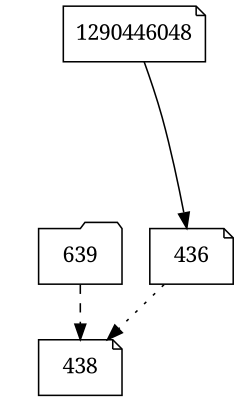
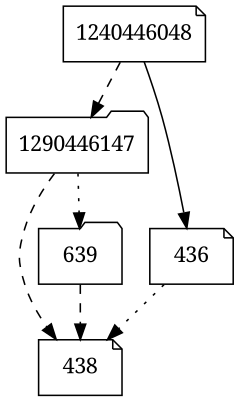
(134, 34) -> (134, 34)
none -> (77, 145)
